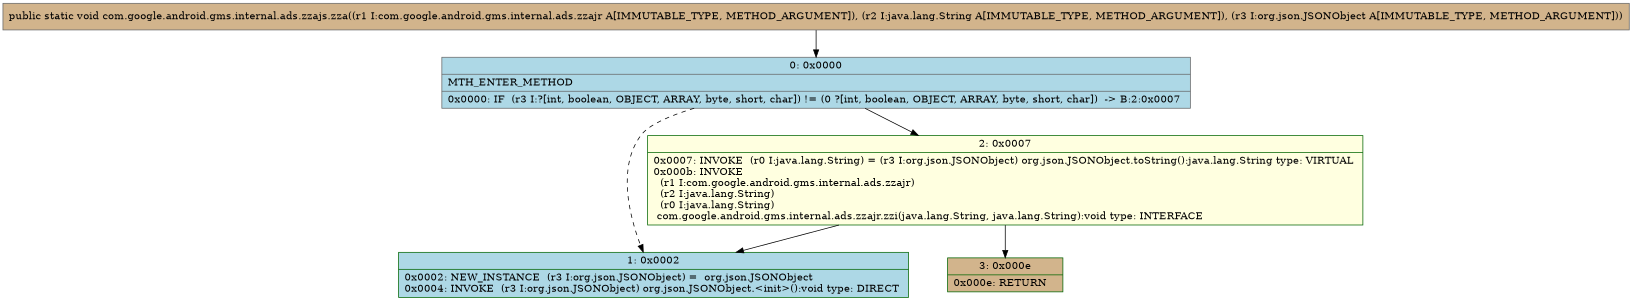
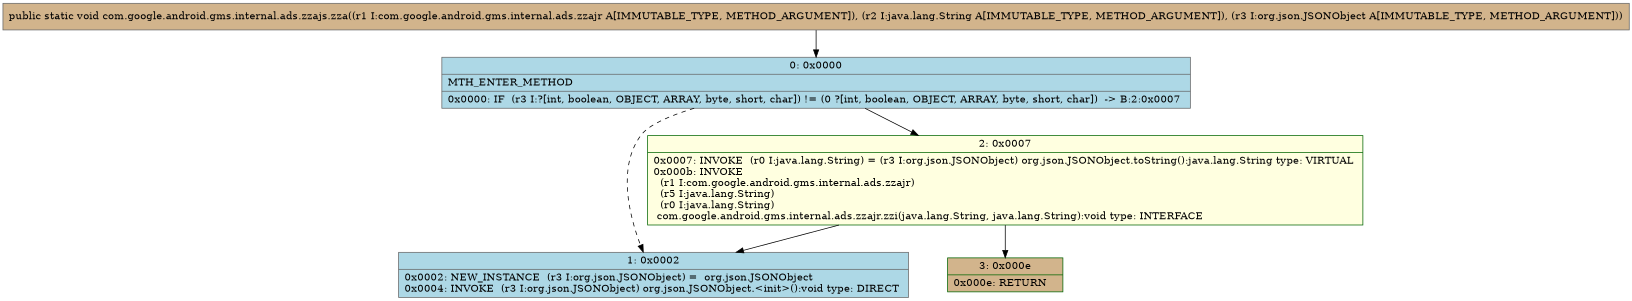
(714, 194) -> (714, 194)
(654, 275) -> (654, 275)
